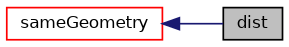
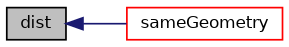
(201, 24) -> (105, 24)
